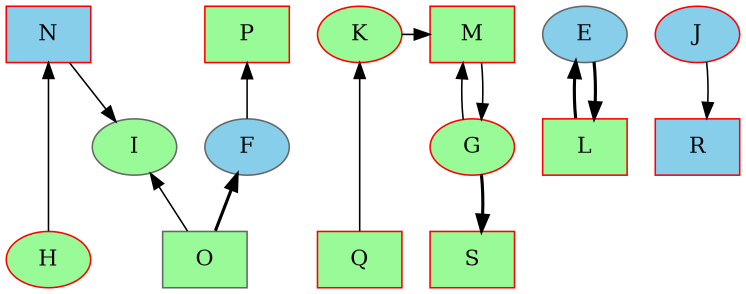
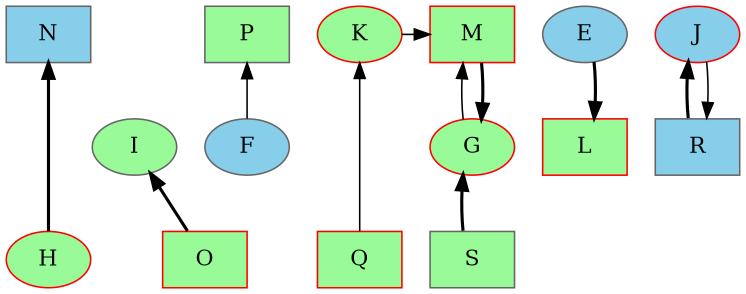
(48, 34) -> (48, 34)
(247, 34) -> (247, 34)
(483, 83) -> (483, 83)
(88, 86) -> none
(574, 98) -> none
none -> (687, 98)
(697, 147) -> (697, 147)
(48, 155) -> (48, 155)
(483, 195) -> (462, 211)
(173, 209) -> (173, 209)
(223, 210) -> none
(205, 260) -> (205, 260)
(472, 260) -> (472, 260)
